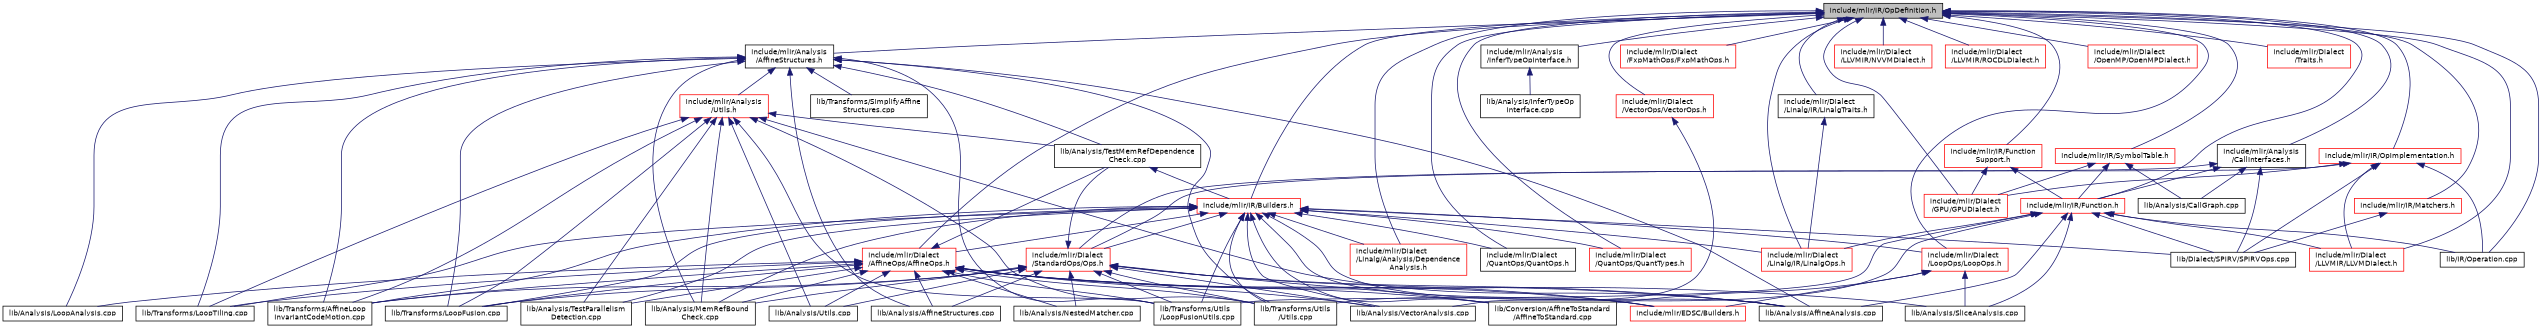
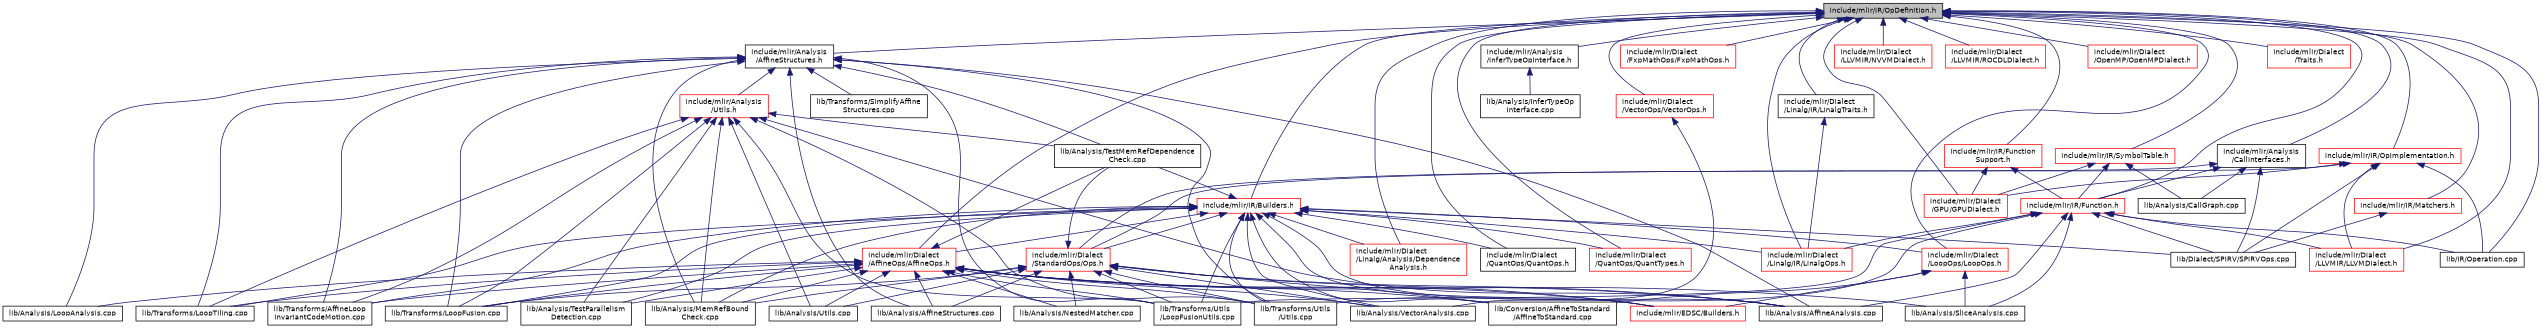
(1189, 183) -> (1192, 180)
(695, 287) -> none
